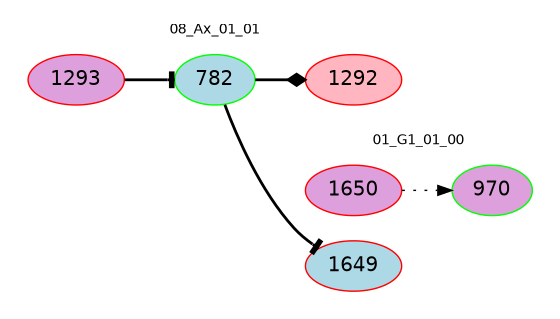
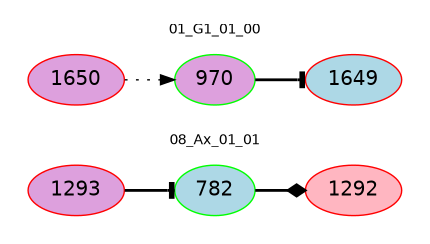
(260, 180) -> (276, 80)
